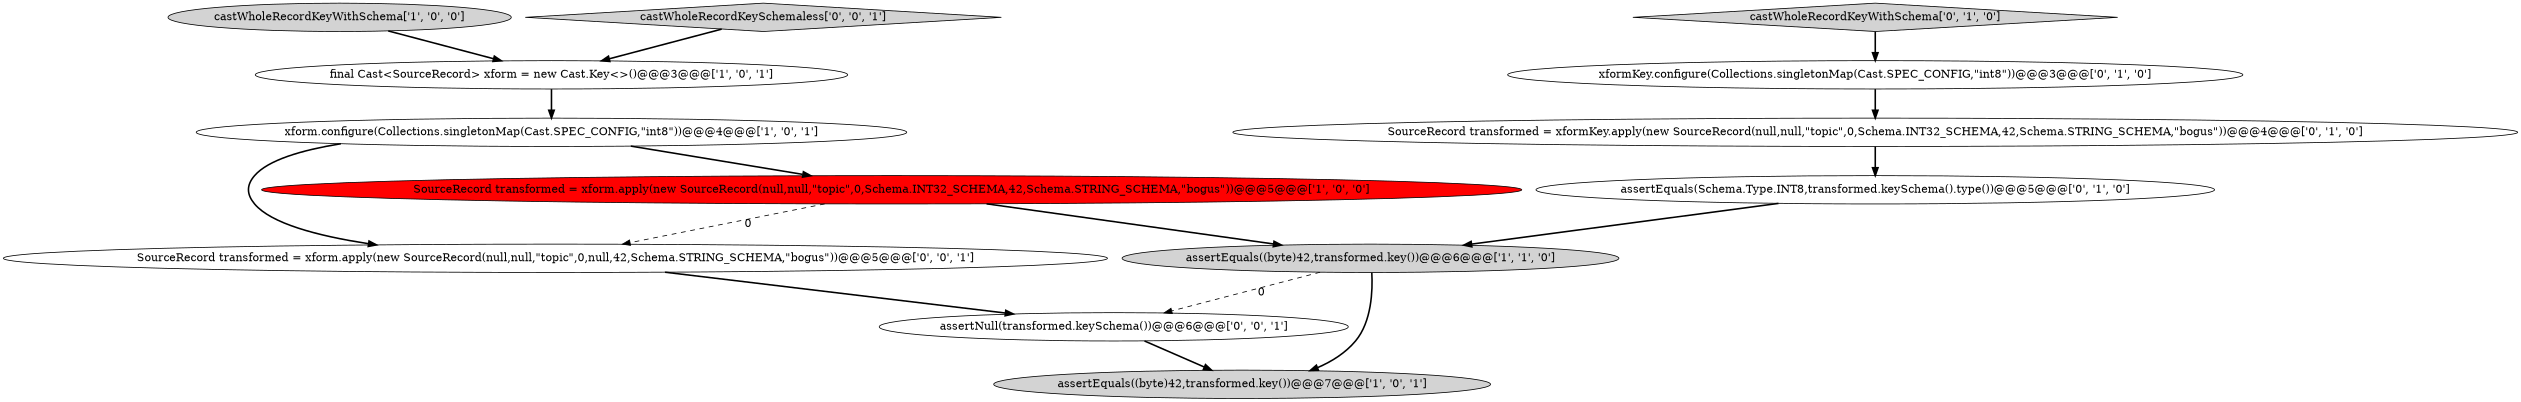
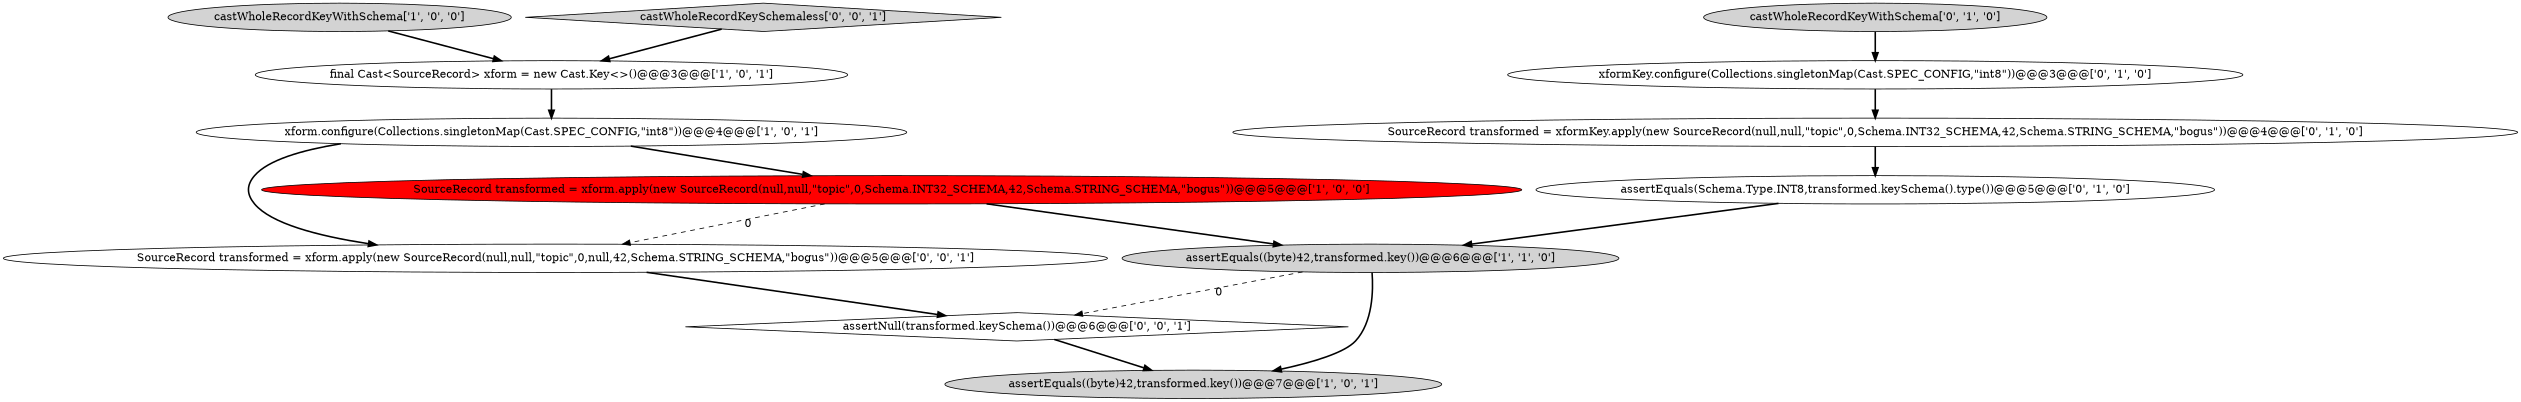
(1875, 17) -> (1875, 17)
(1114, 327) -> (1017, 327)
